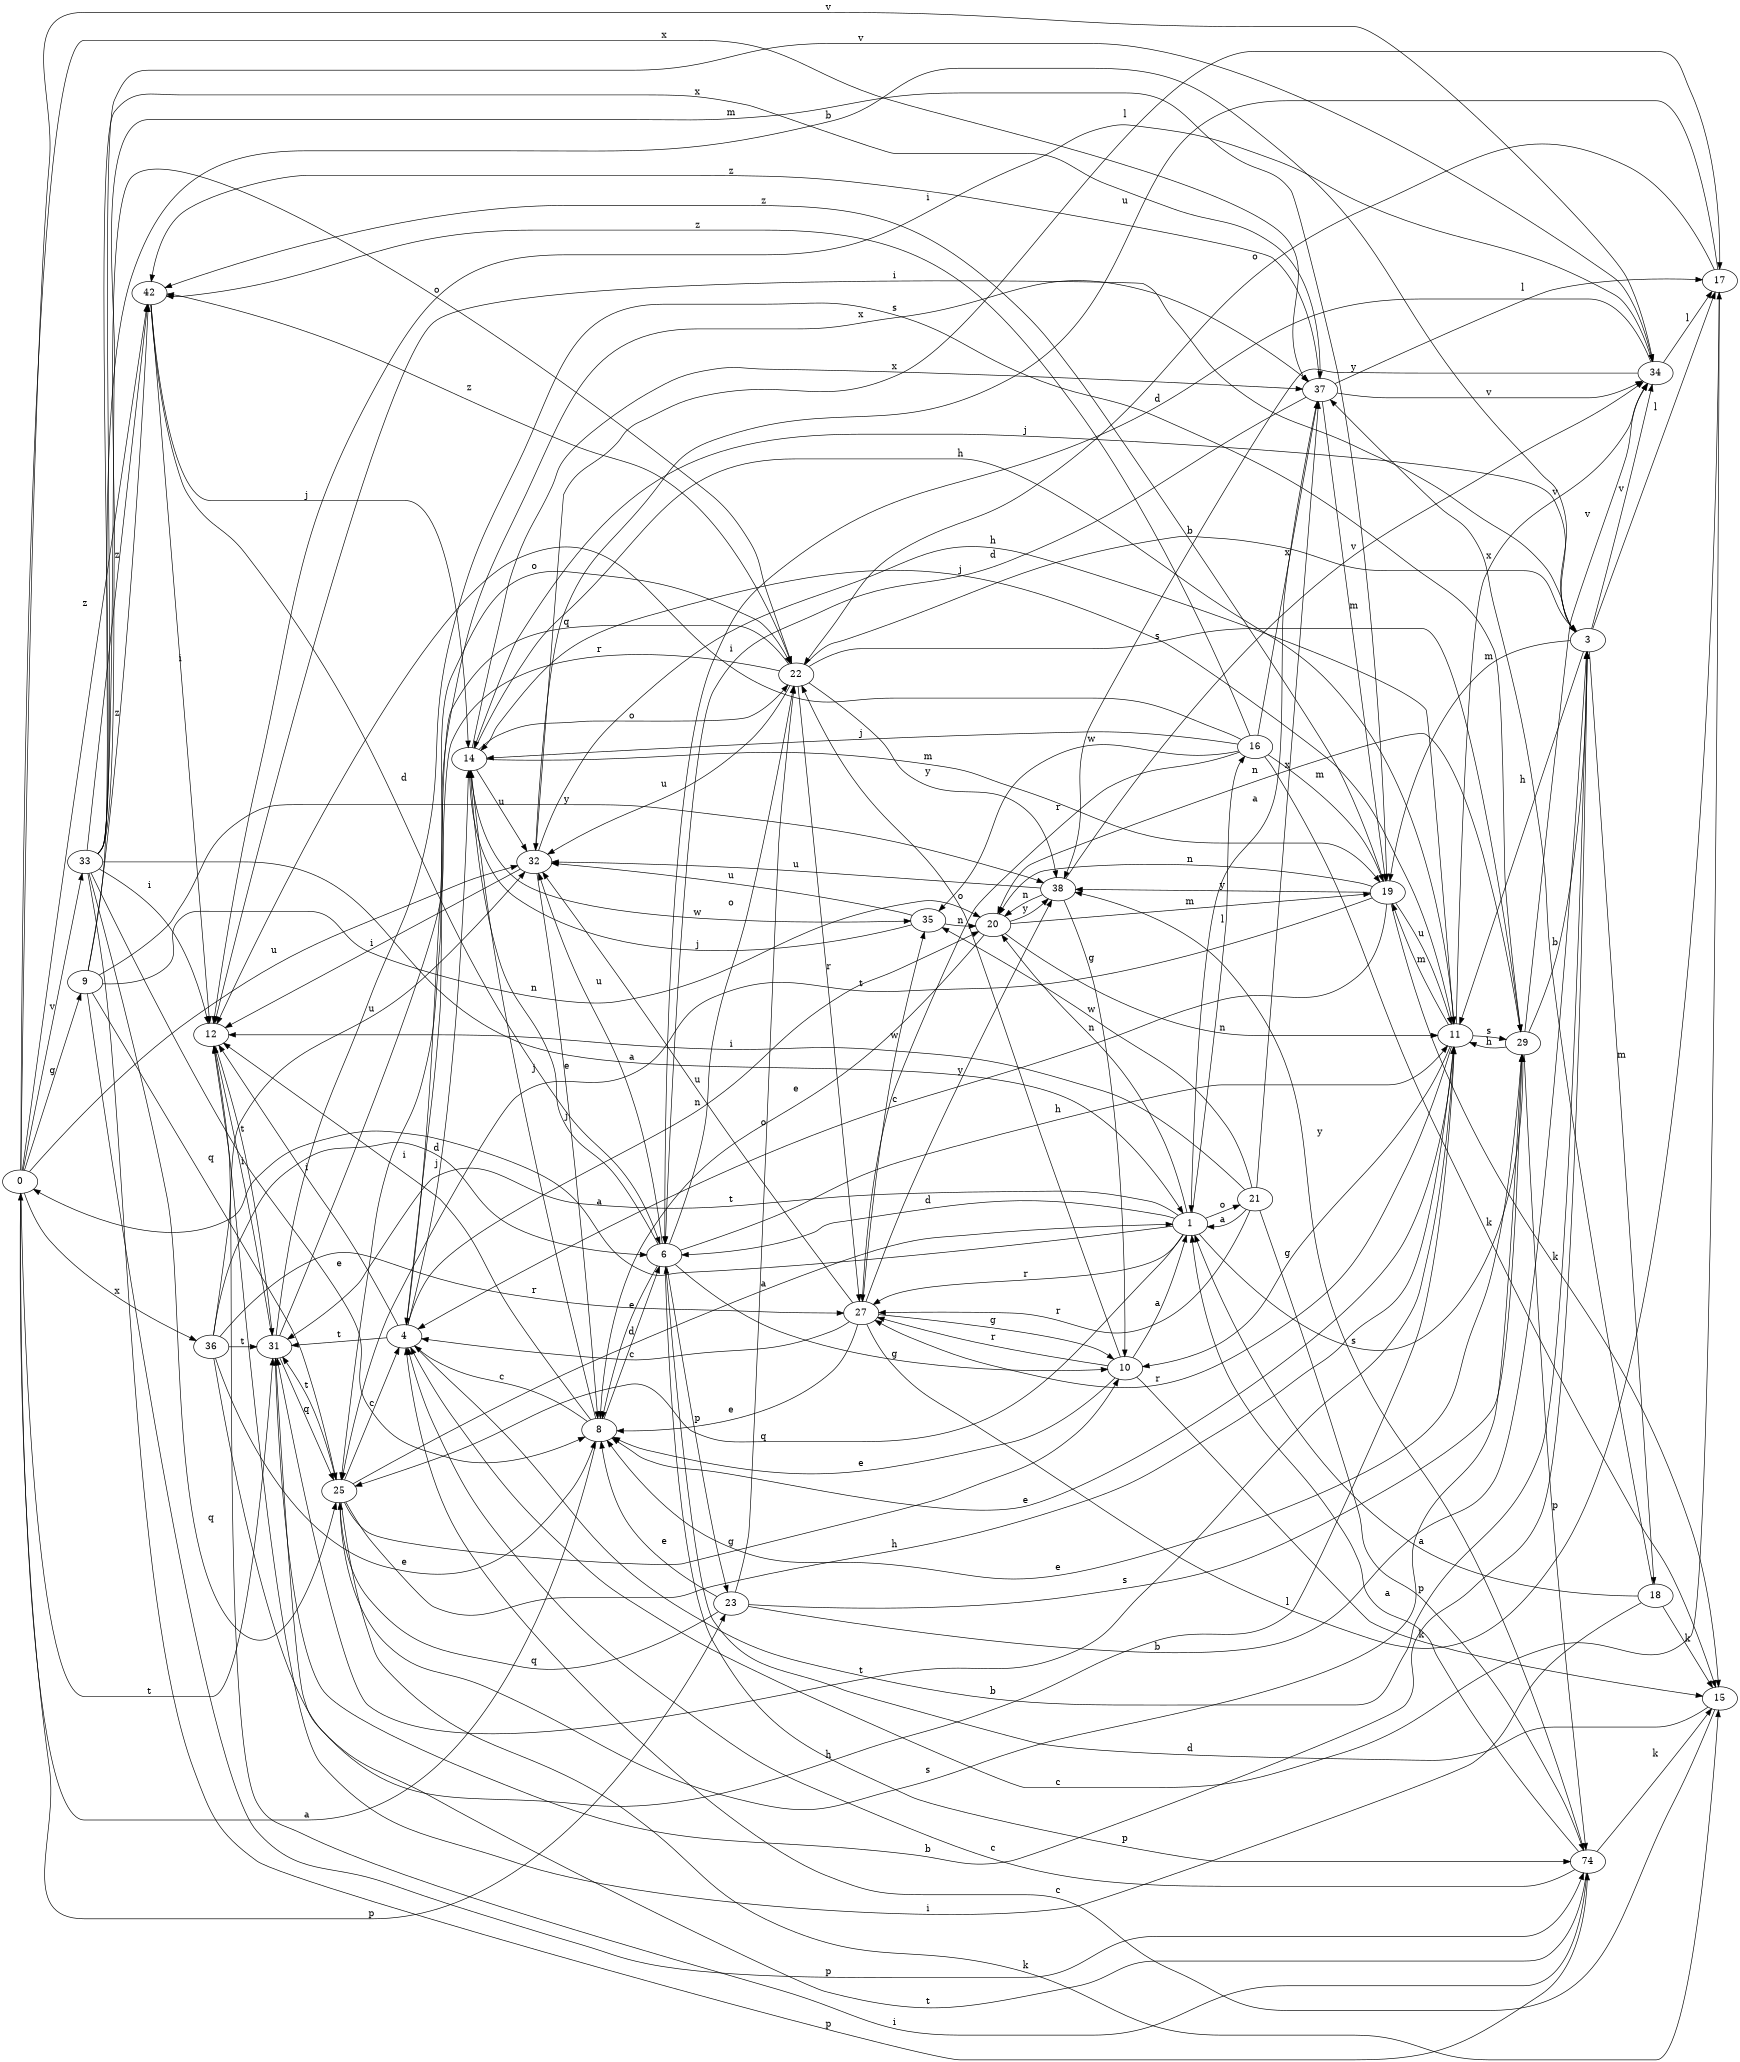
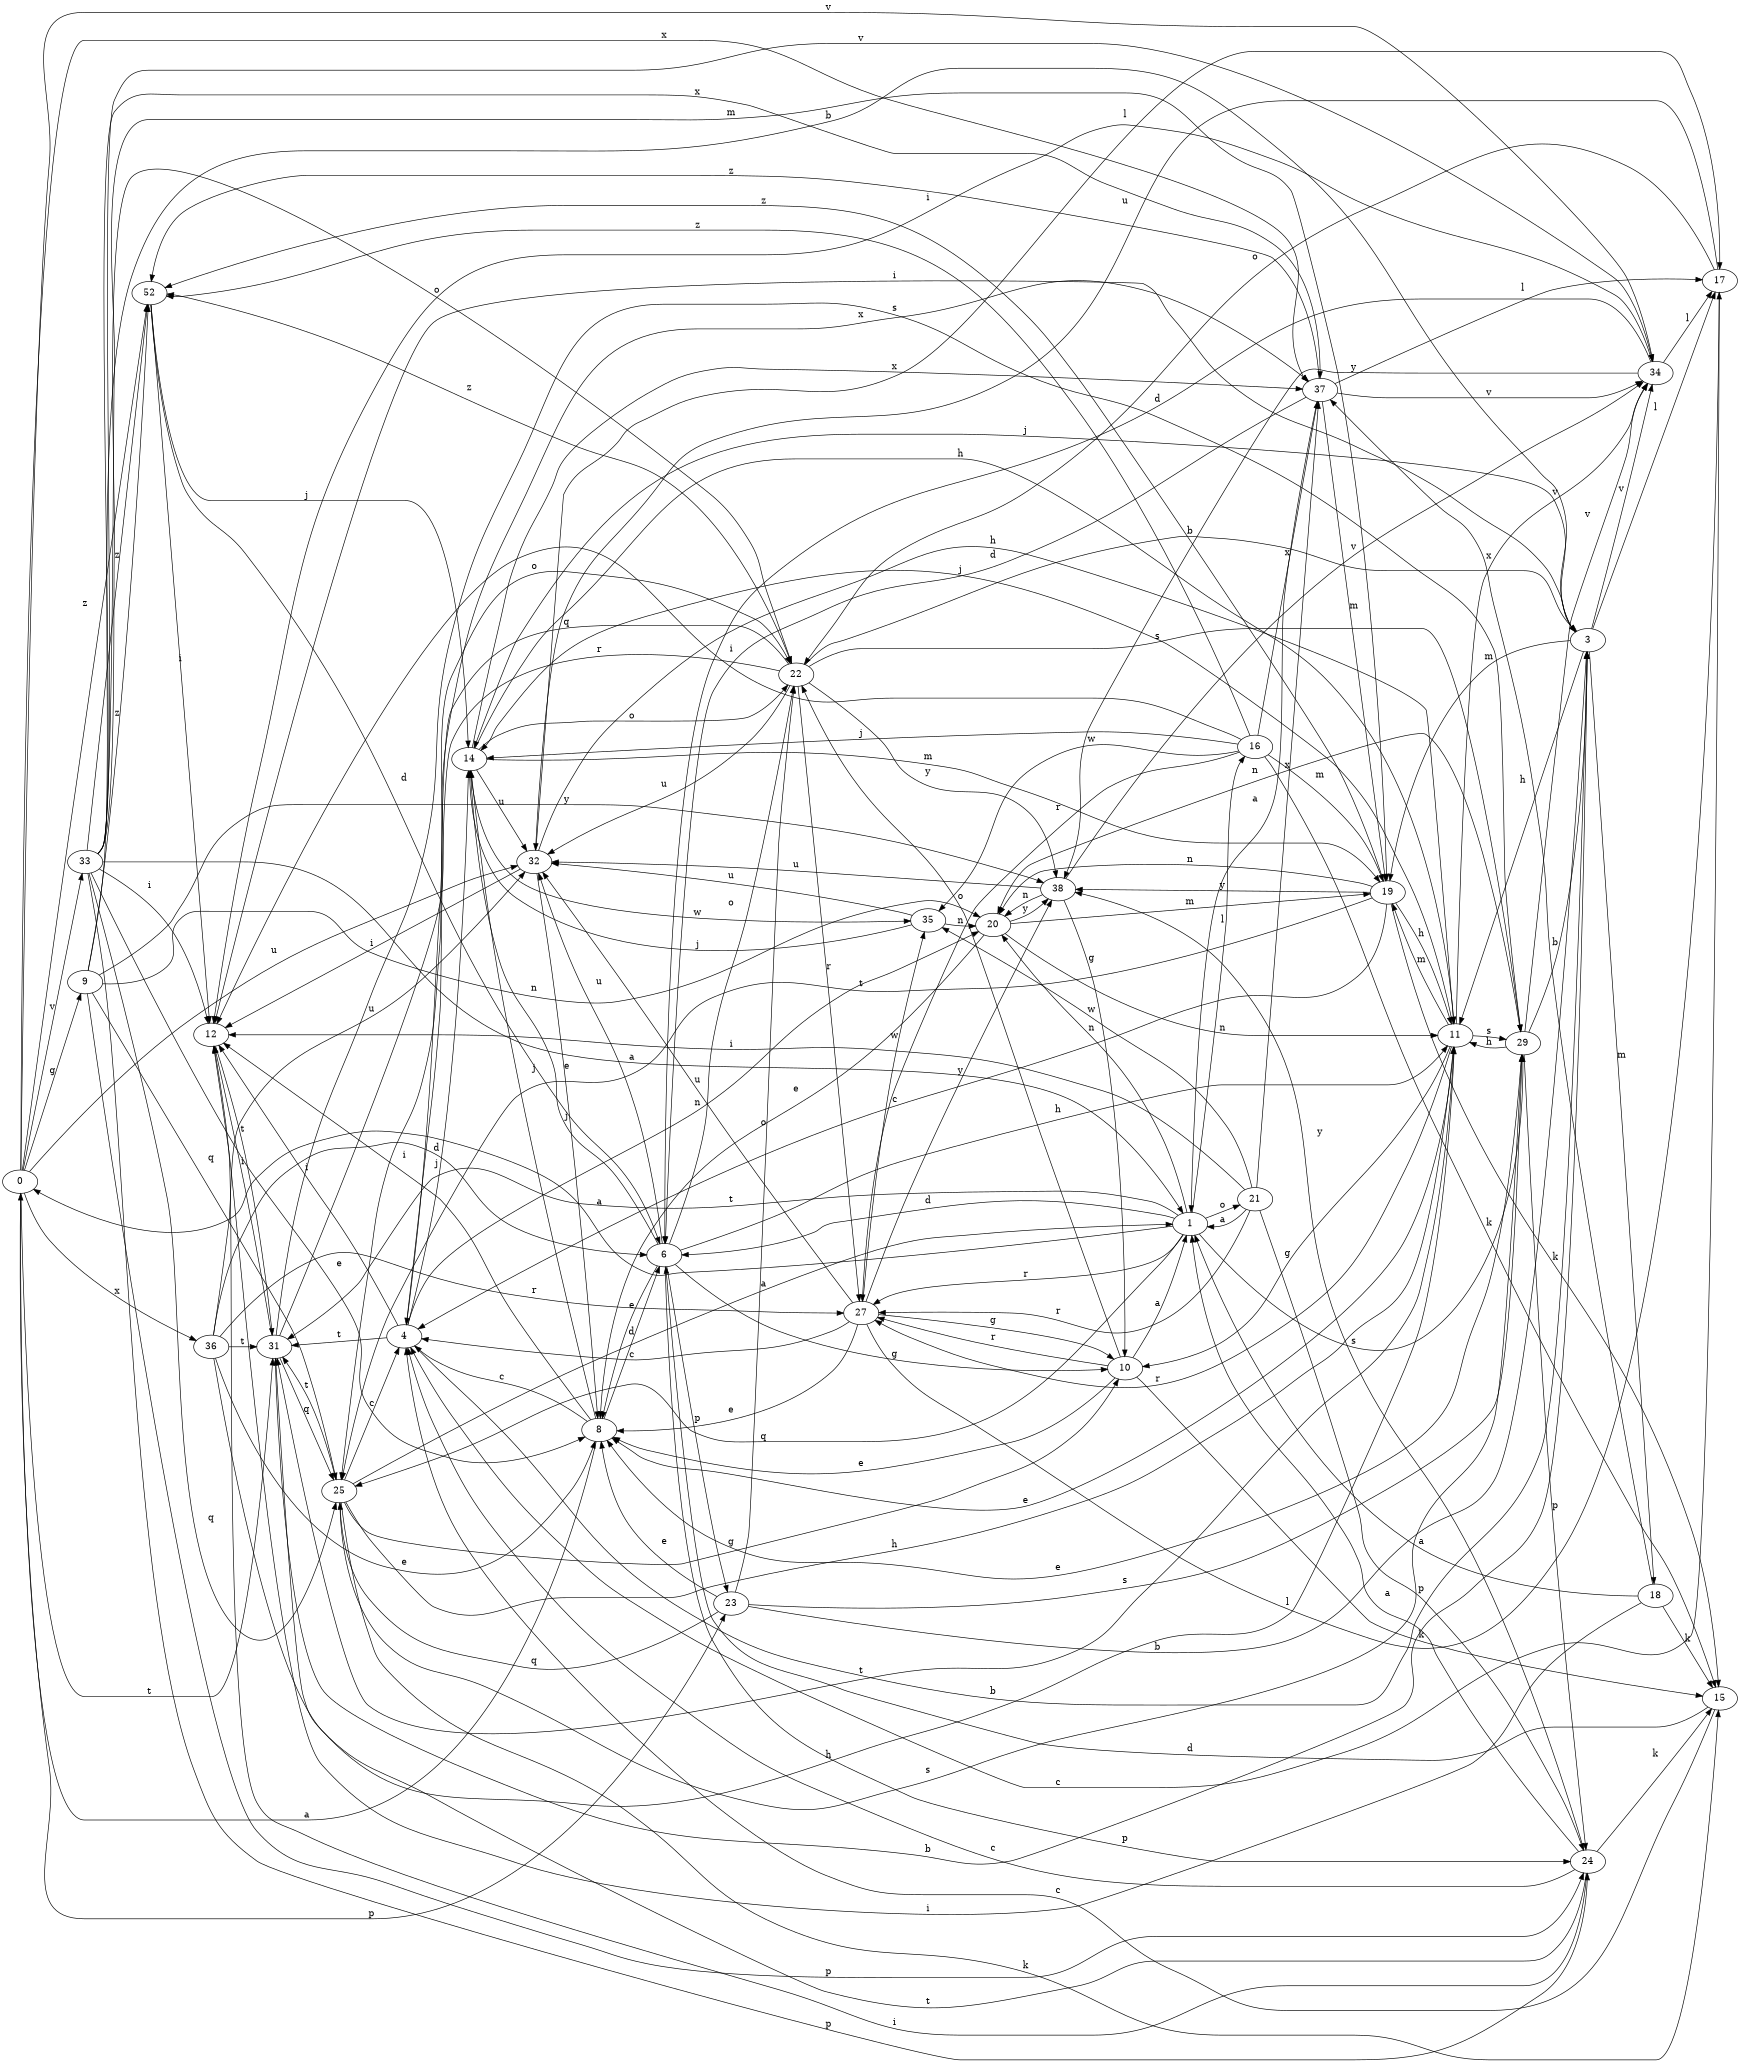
(149, 293) -> (149, 293)
(1422, 934) -> (1422, 934)
(1588, 1862) -> (1588, 1862)
